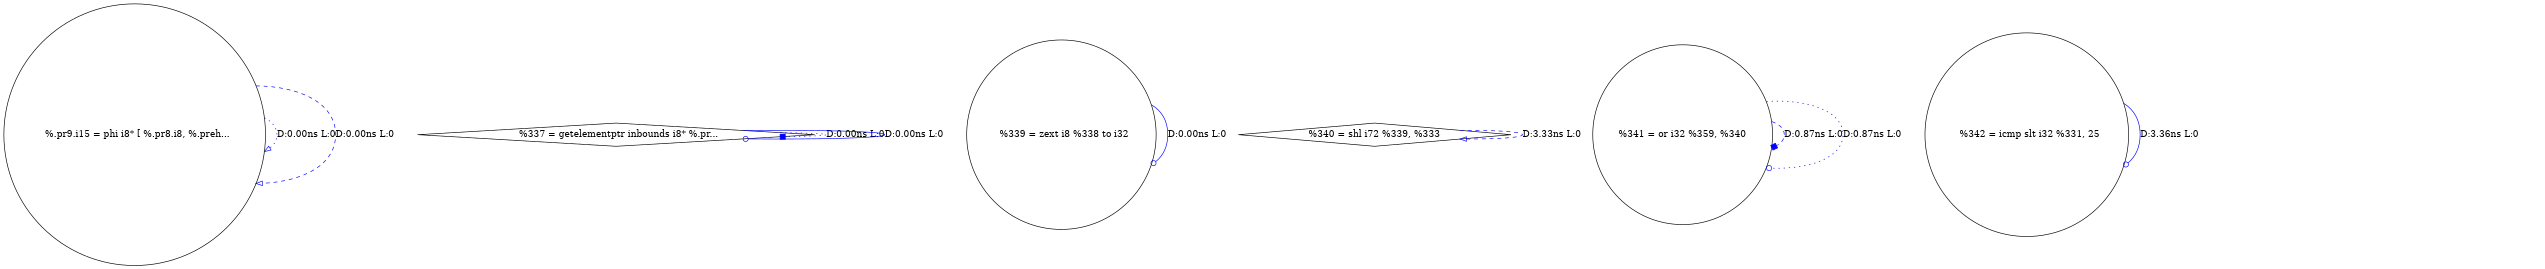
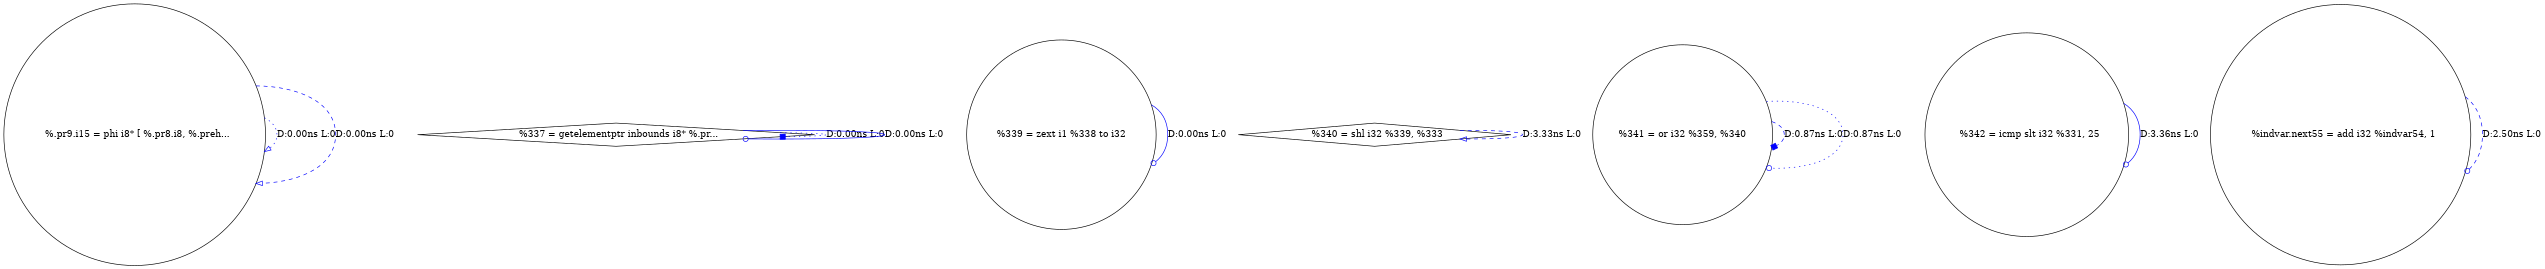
(1061, 135) -> (1061, 135)
(1375, 135) -> (1375, 135)
none -> (2341, 135)
